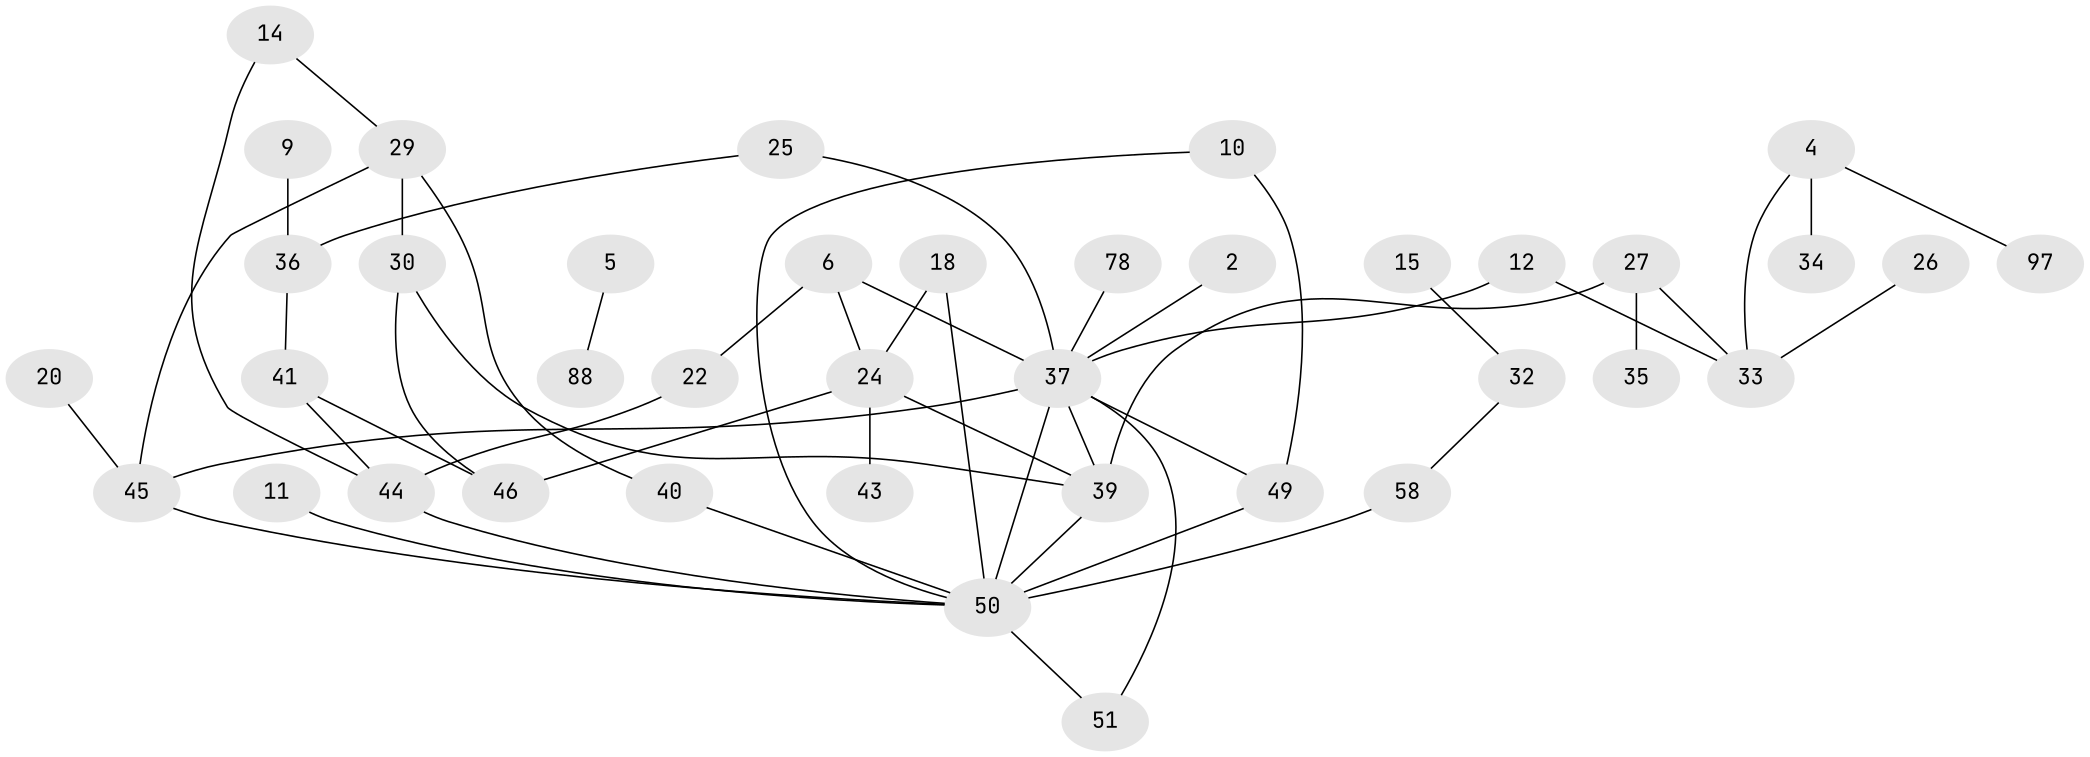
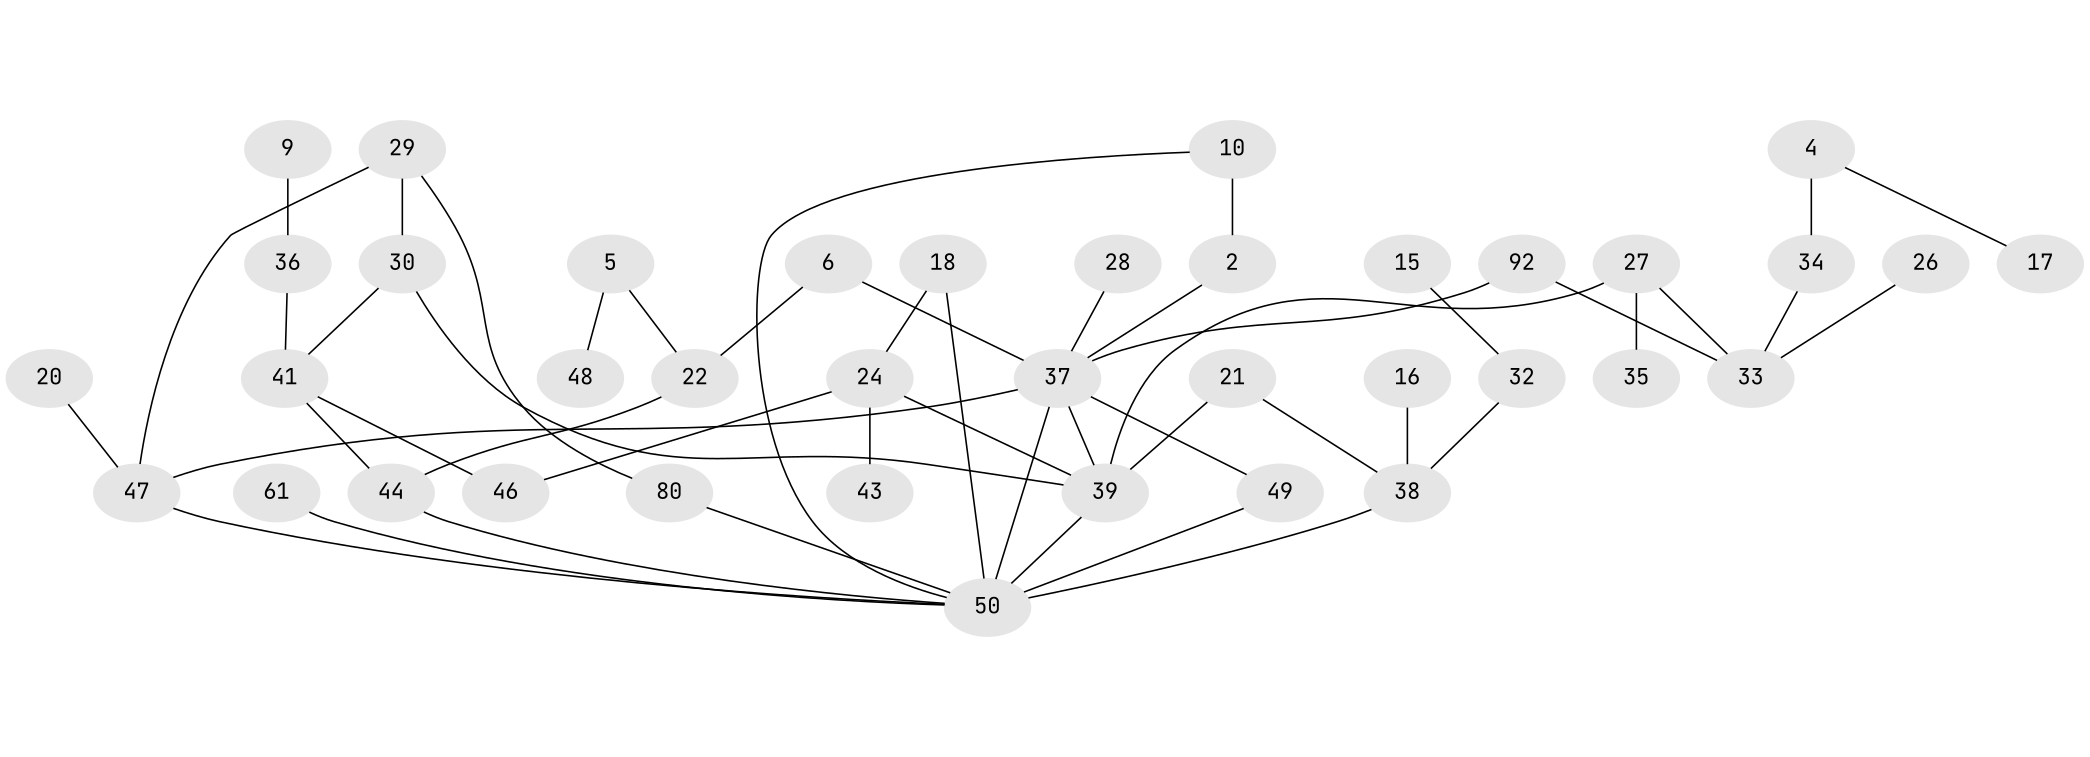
(270, 35) -> none
(781, 149) -> none
(1749, 257) -> (1781, 321)
(1118, 264) -> (1118, 264)
(1522, 264) -> (1522, 264)
(2040, 264) -> (2040, 264)
none -> (653, 321)
(849, 321) -> none
(1302, 337) -> (1232, 207)
(580, 378) -> (580, 378)
none -> (1232, 378)
none -> (1407, 378)
(406, 396) -> (343, 321)
(137, 493) -> (137, 493)
(277, 493) -> (277, 493)
(670, 493) -> (670, 493)
(1407, 493) -> (1407, 493)
(1105, 722) -> none
